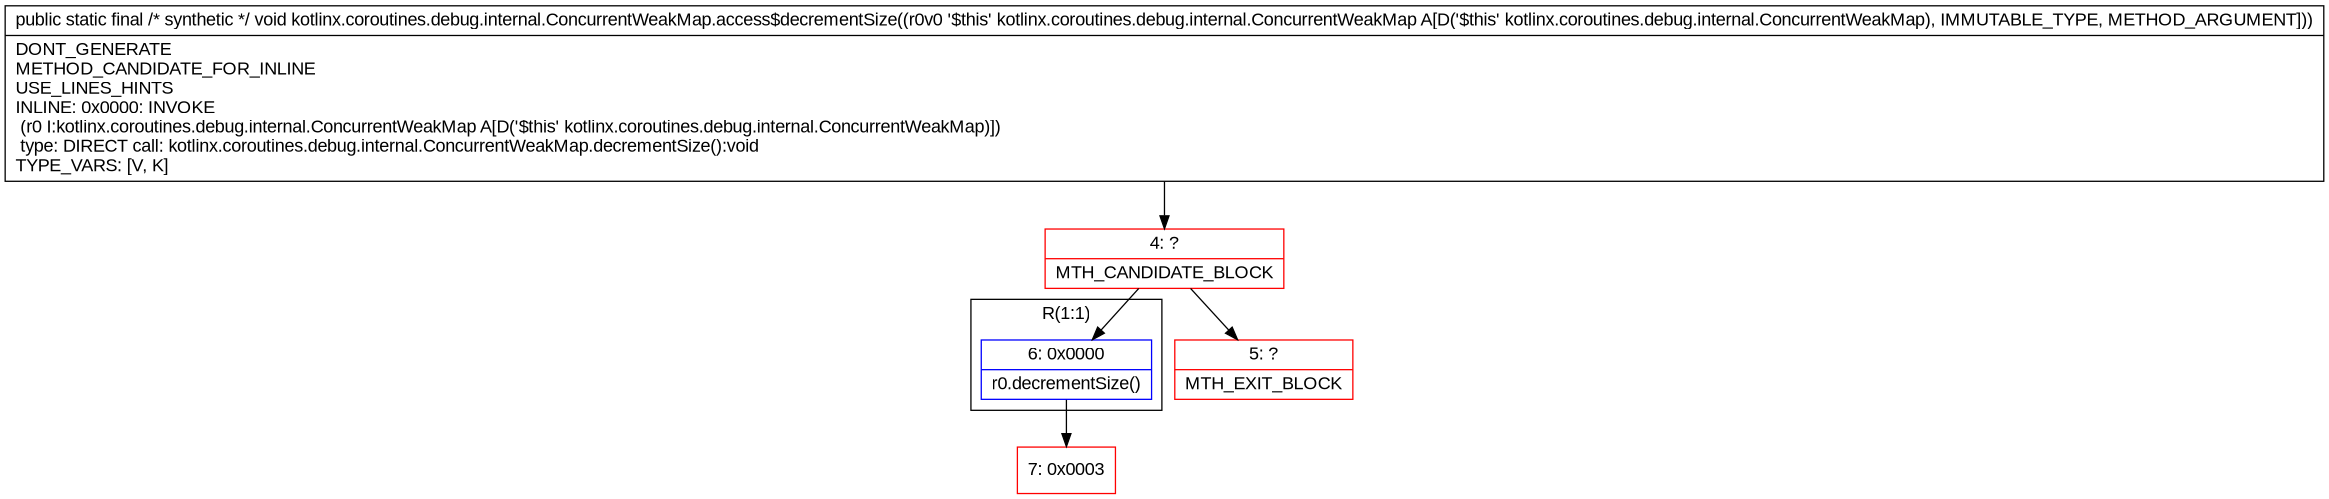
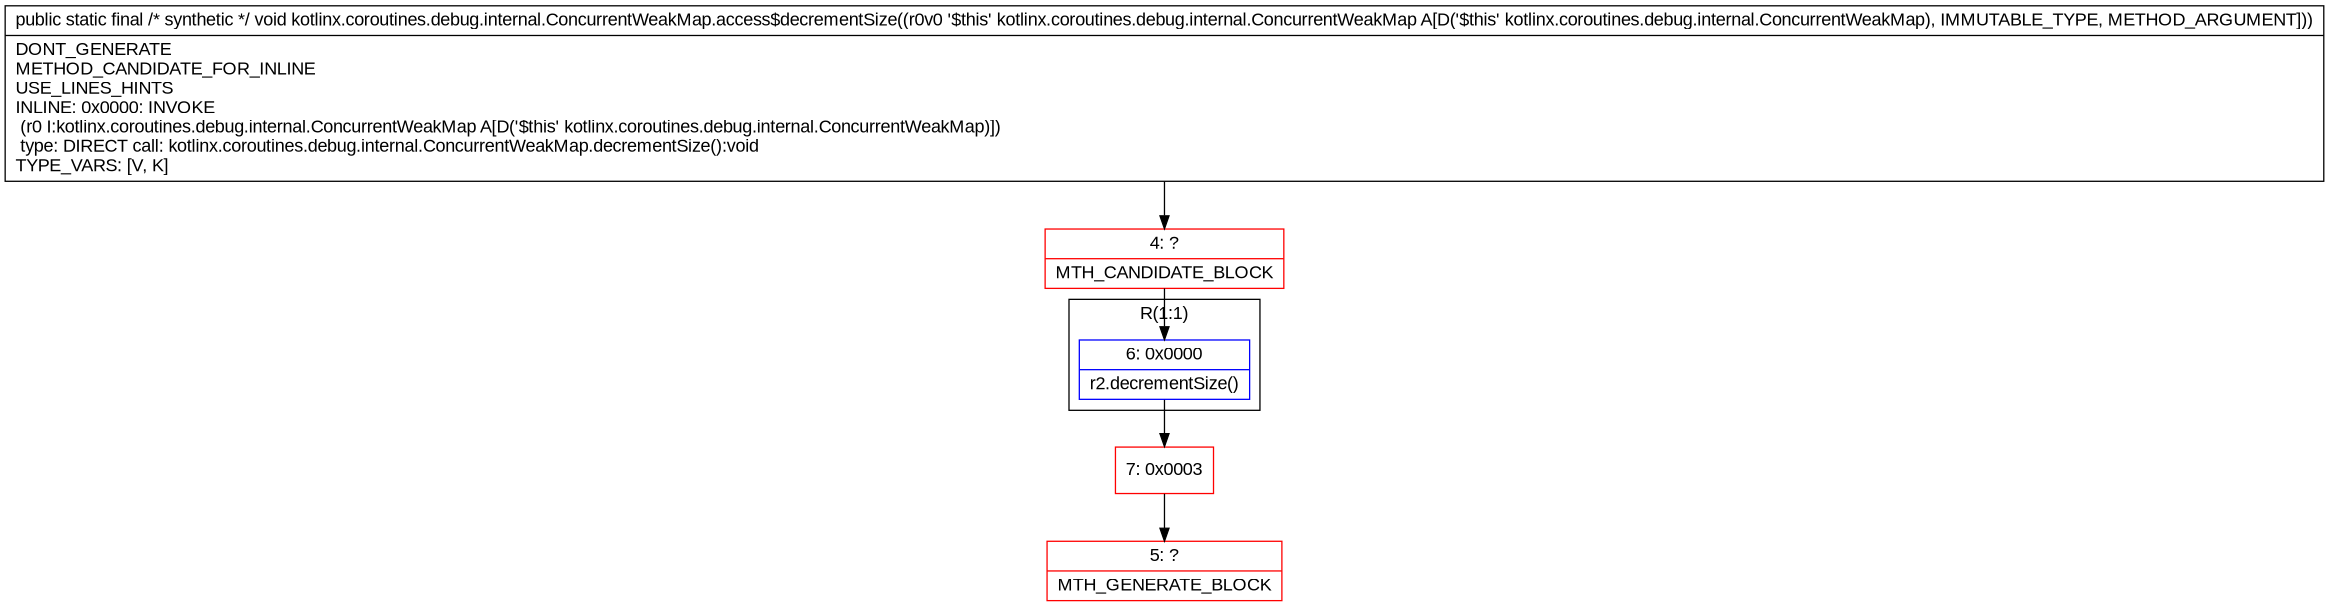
(1210, 309) -> (1164, 511)
(1066, 384) -> (1164, 384)
(1264, 384) -> (1164, 585)
